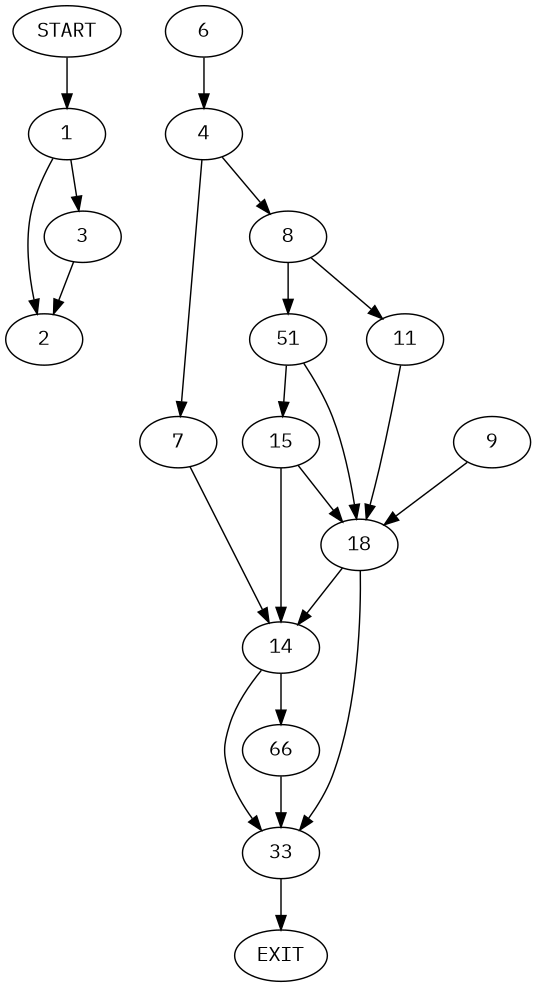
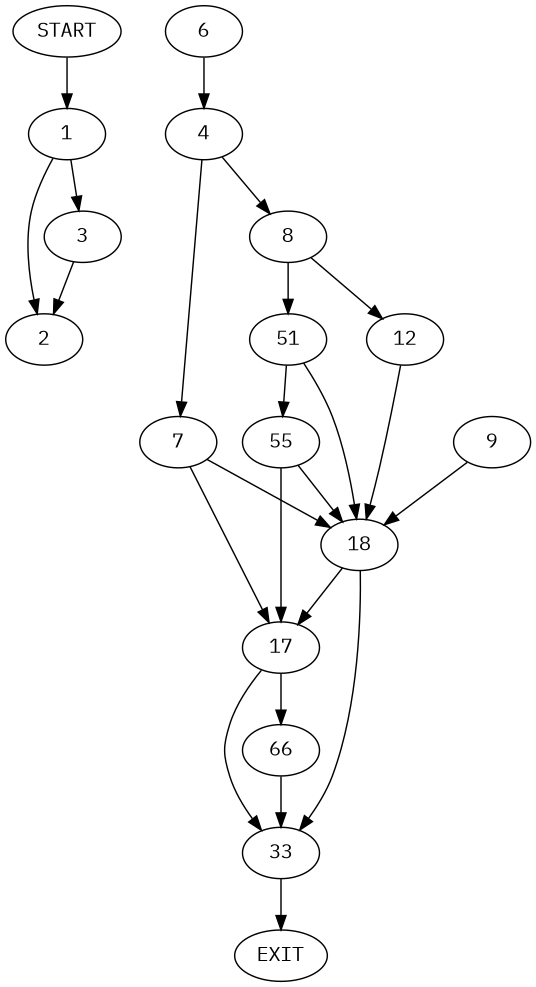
(405, 339) -> (405, 339)
(281, 442) -> (281, 442)
none -> (262, 490)
(281, 648) -> (281, 648)
